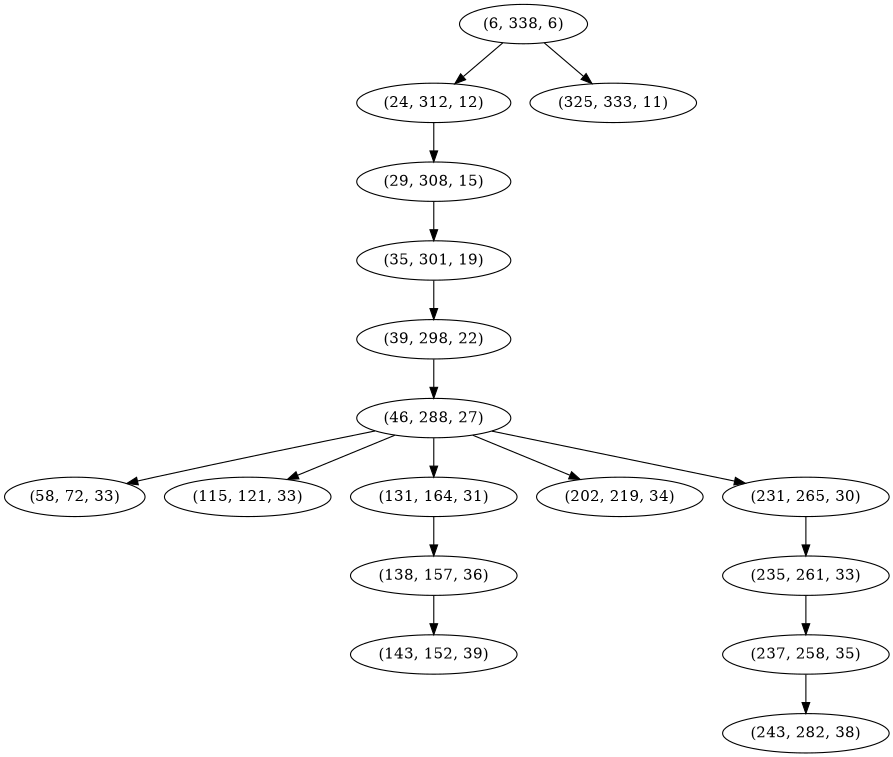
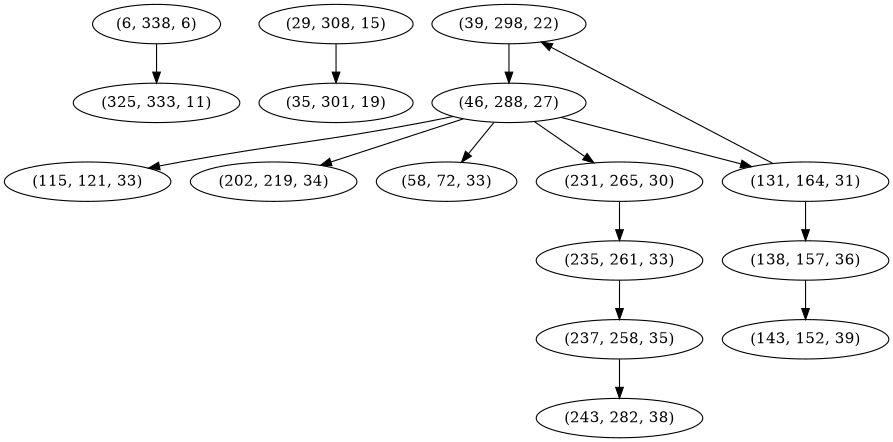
(434, 103) -> none
(434, 295) -> (662, 105)
